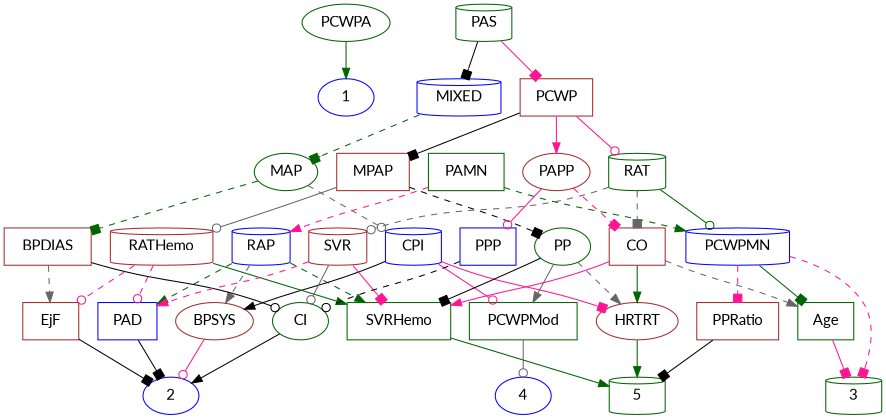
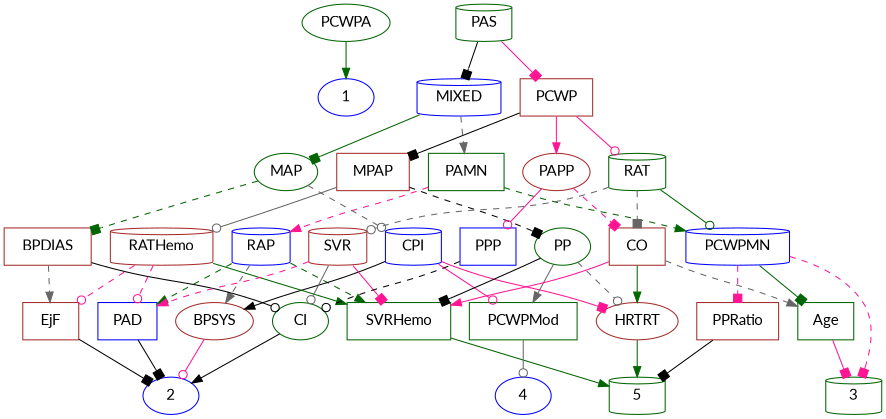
none -> (462, 129)
(370, 135) -> (370, 135)
(596, 280) -> (596, 280)
